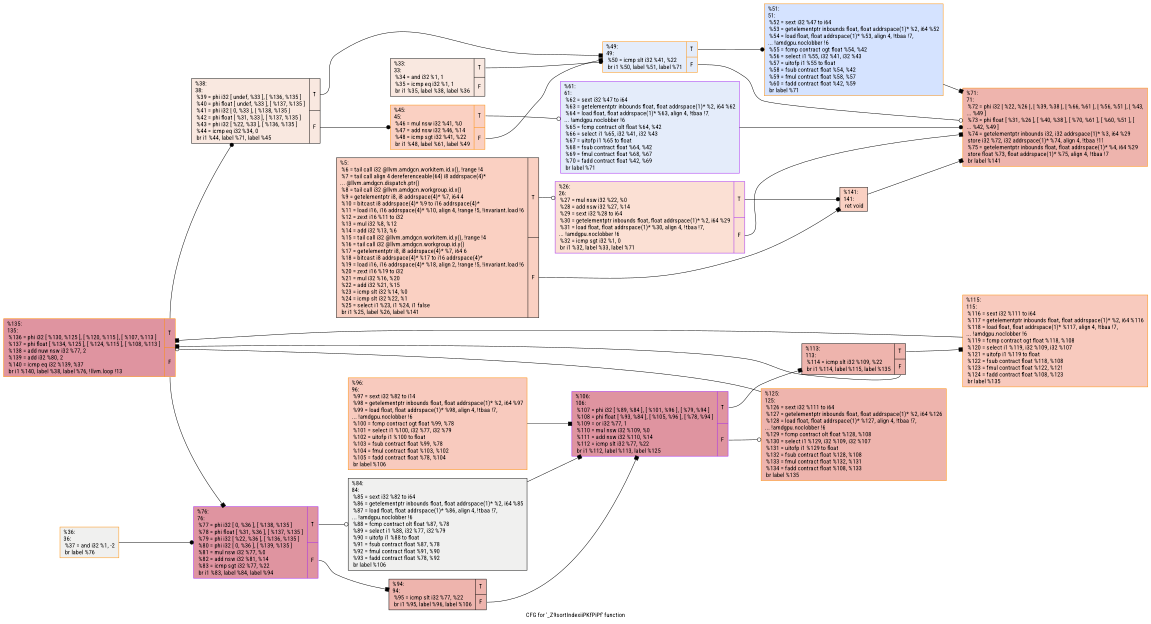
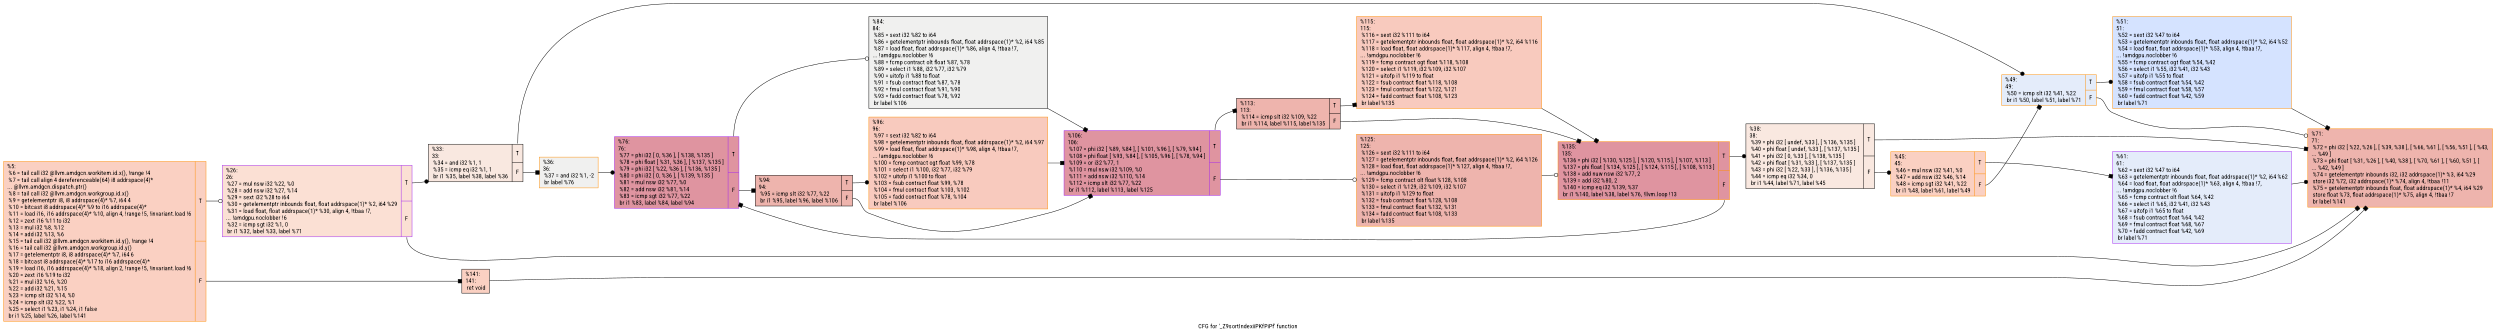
(441, 37) -> (2089, 136)
(521, 117) -> (2047, 166)
none -> (529, 173)
none -> (859, 183)
(790, 199) -> (418, 183)
(438, 238) -> (105, 241)
(384, 396) -> (904, 136)
